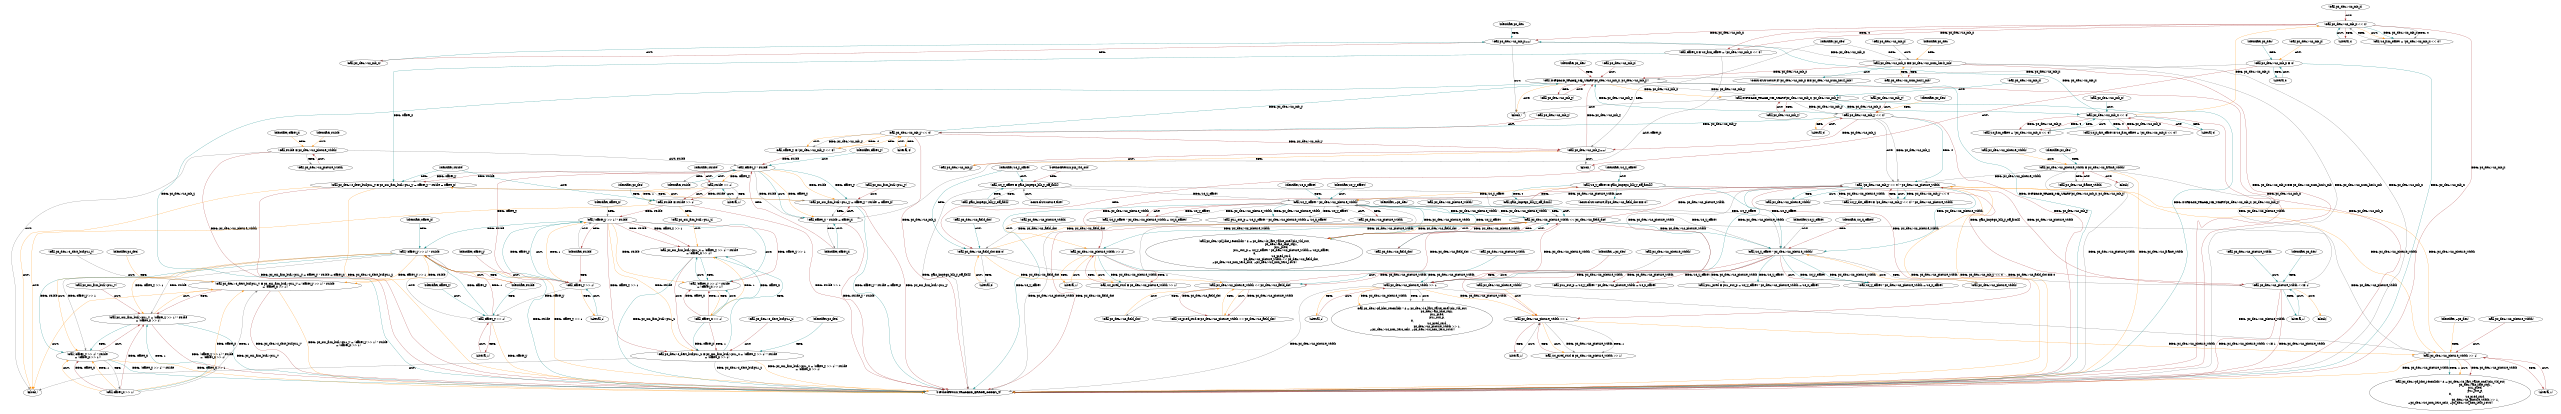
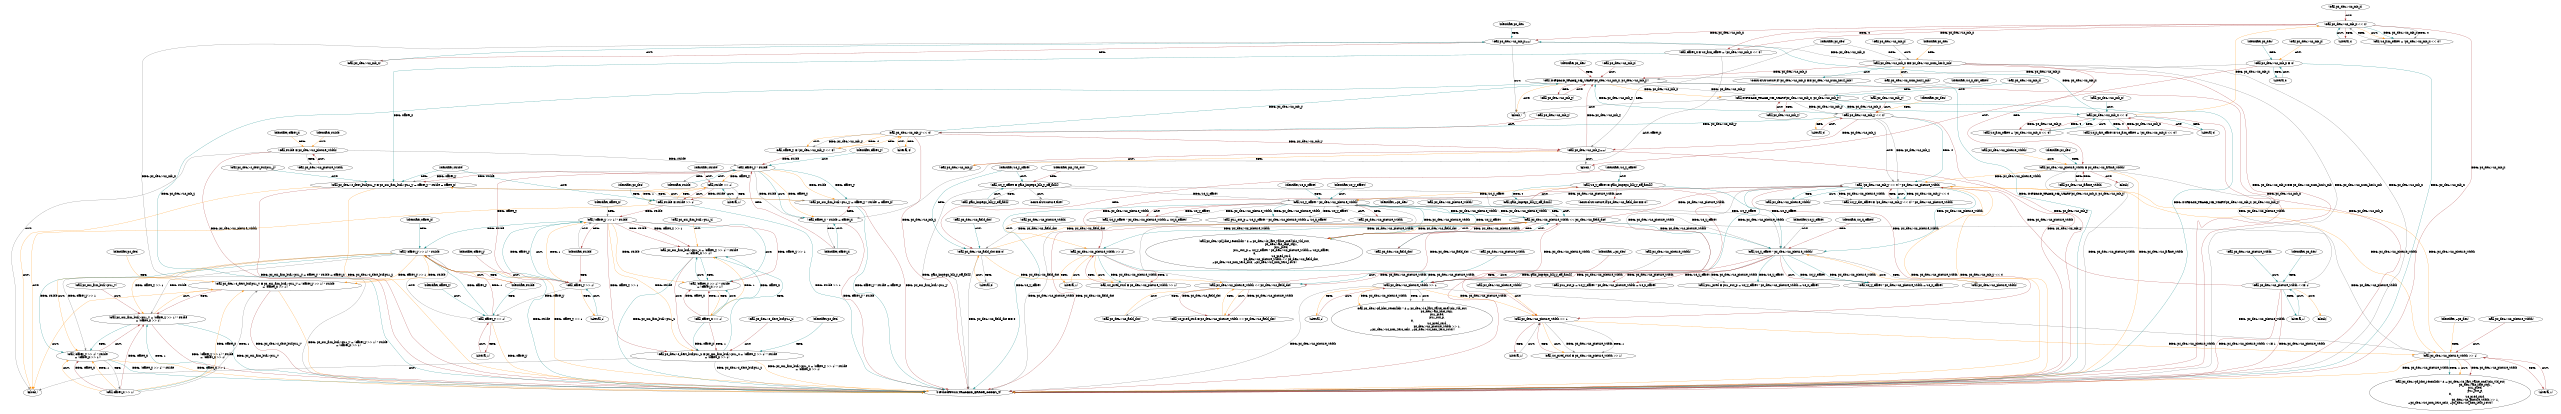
none -> (234, 44)
(1910, 71) -> (2031, 107)
(1905, 72) -> (1905, 72)
none -> (1970, 81)
(677, 159) -> (677, 159)
none -> (253, 168)
(1069, 168) -> (1069, 168)
(1987, 176) -> (1987, 176)
(2087, 176) -> (2087, 176)
(886, 185) -> none
(1616, 193) -> (1616, 193)
(998, 194) -> (998, 194)
(1546, 194) -> (1546, 194)
(1026, 196) -> (1034, 193)
(1979, 196) -> (1498, 316)
(837, 210) -> none
(683, 211) -> (689, 191)
(851, 211) -> (851, 211)
(71, 252) -> none
(1740, 271) -> (969, 320)
(818, 293) -> (818, 293)
(859, 296) -> (859, 296)
none -> (2063, 352)
